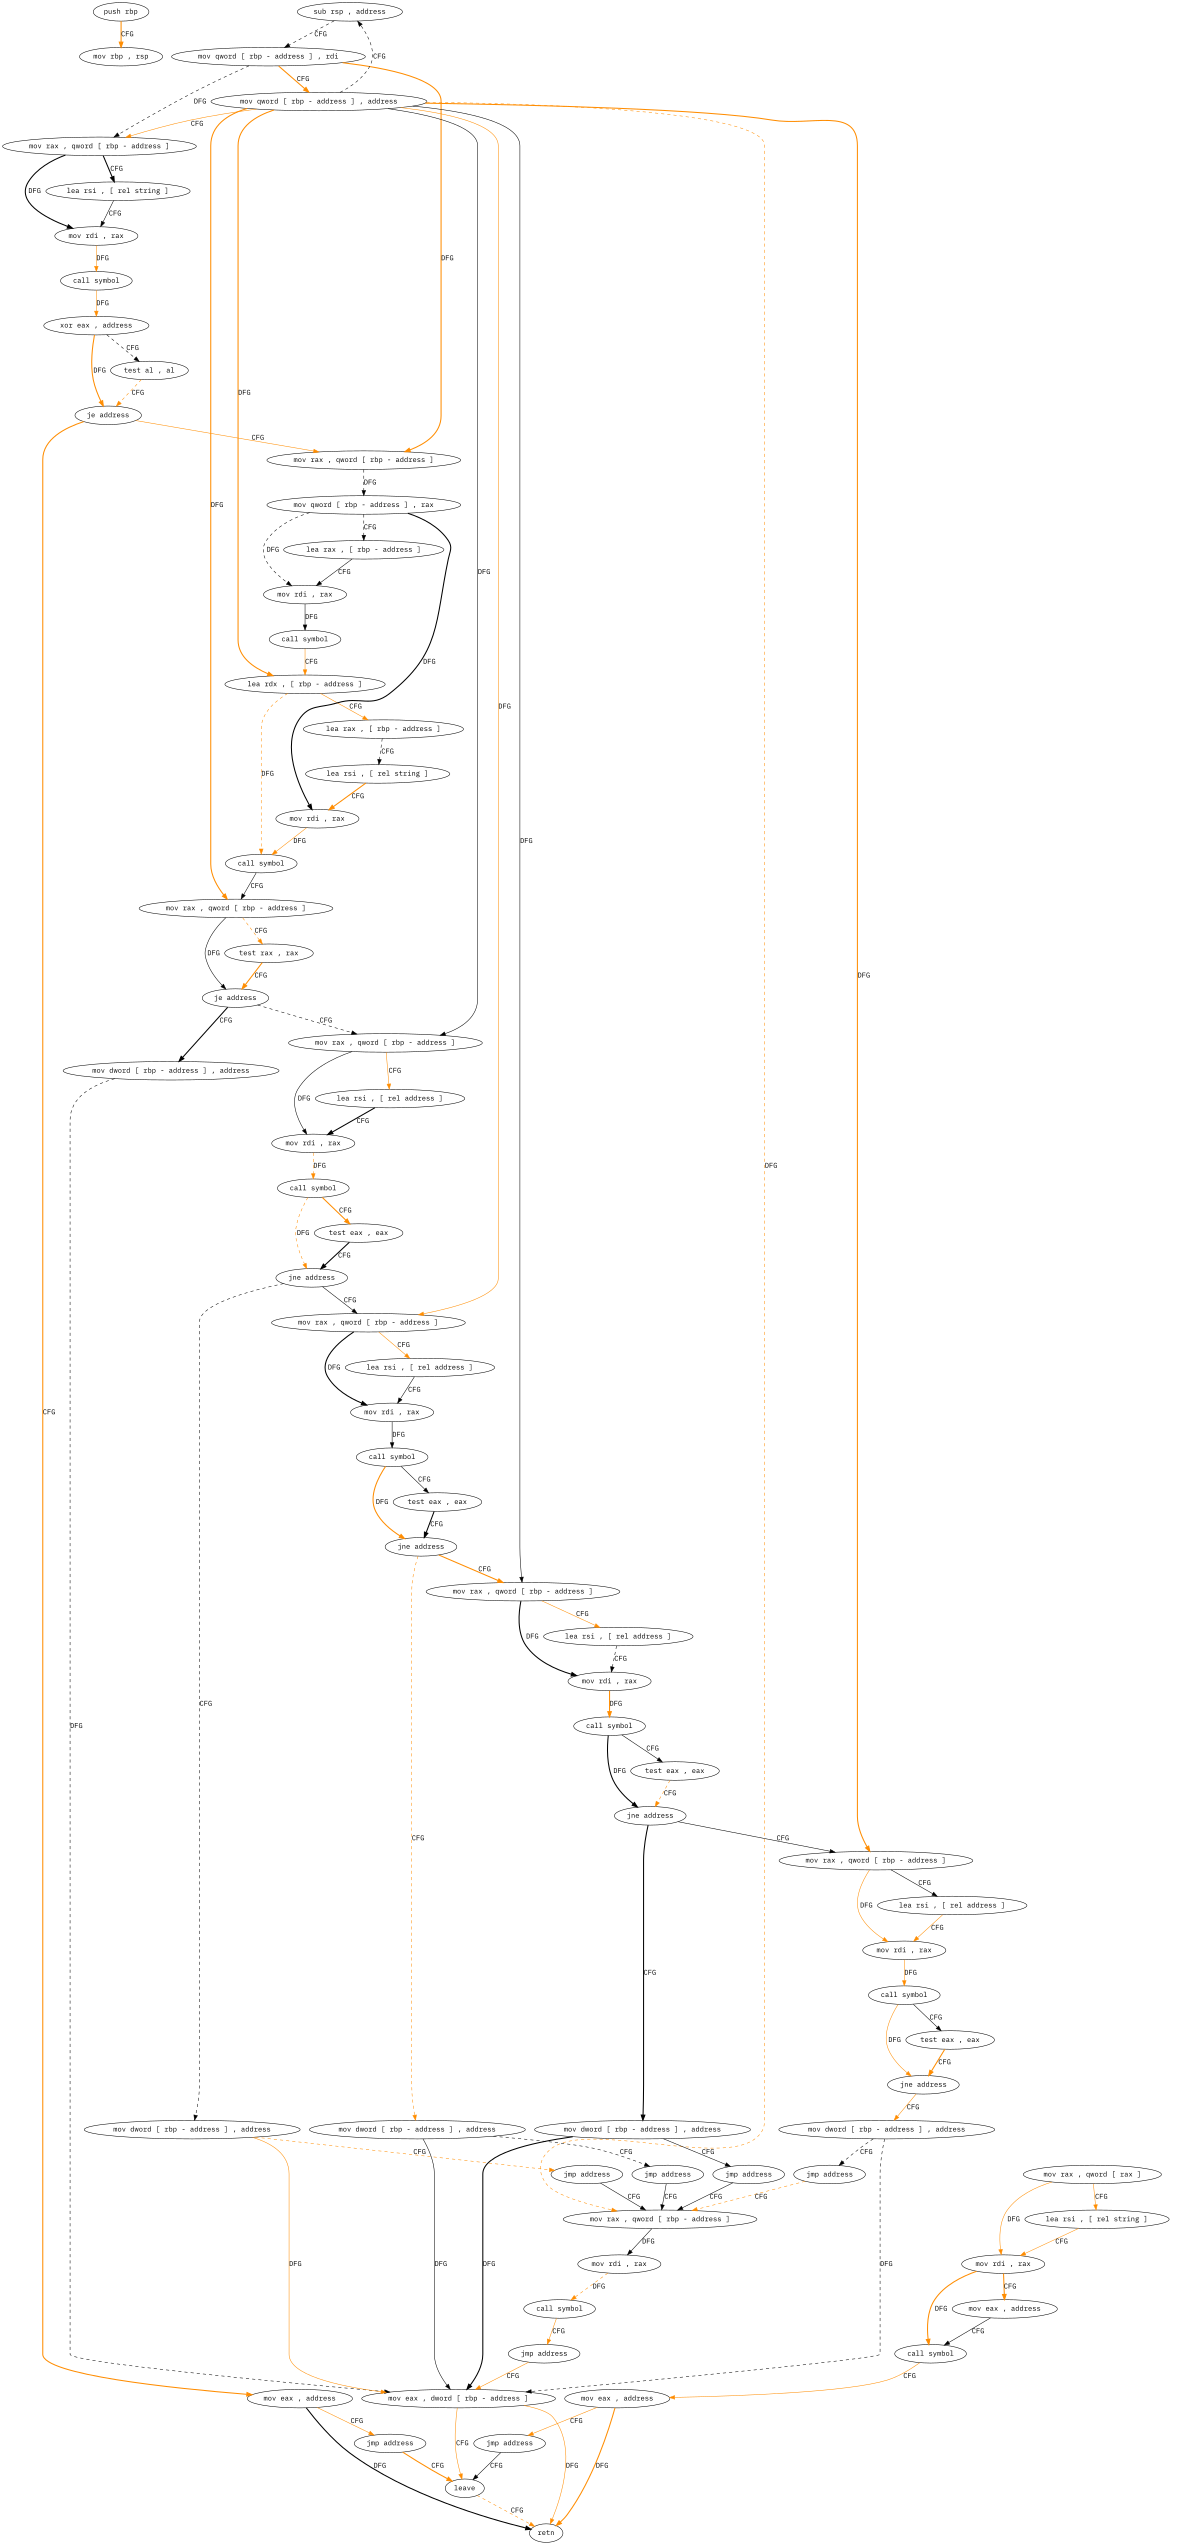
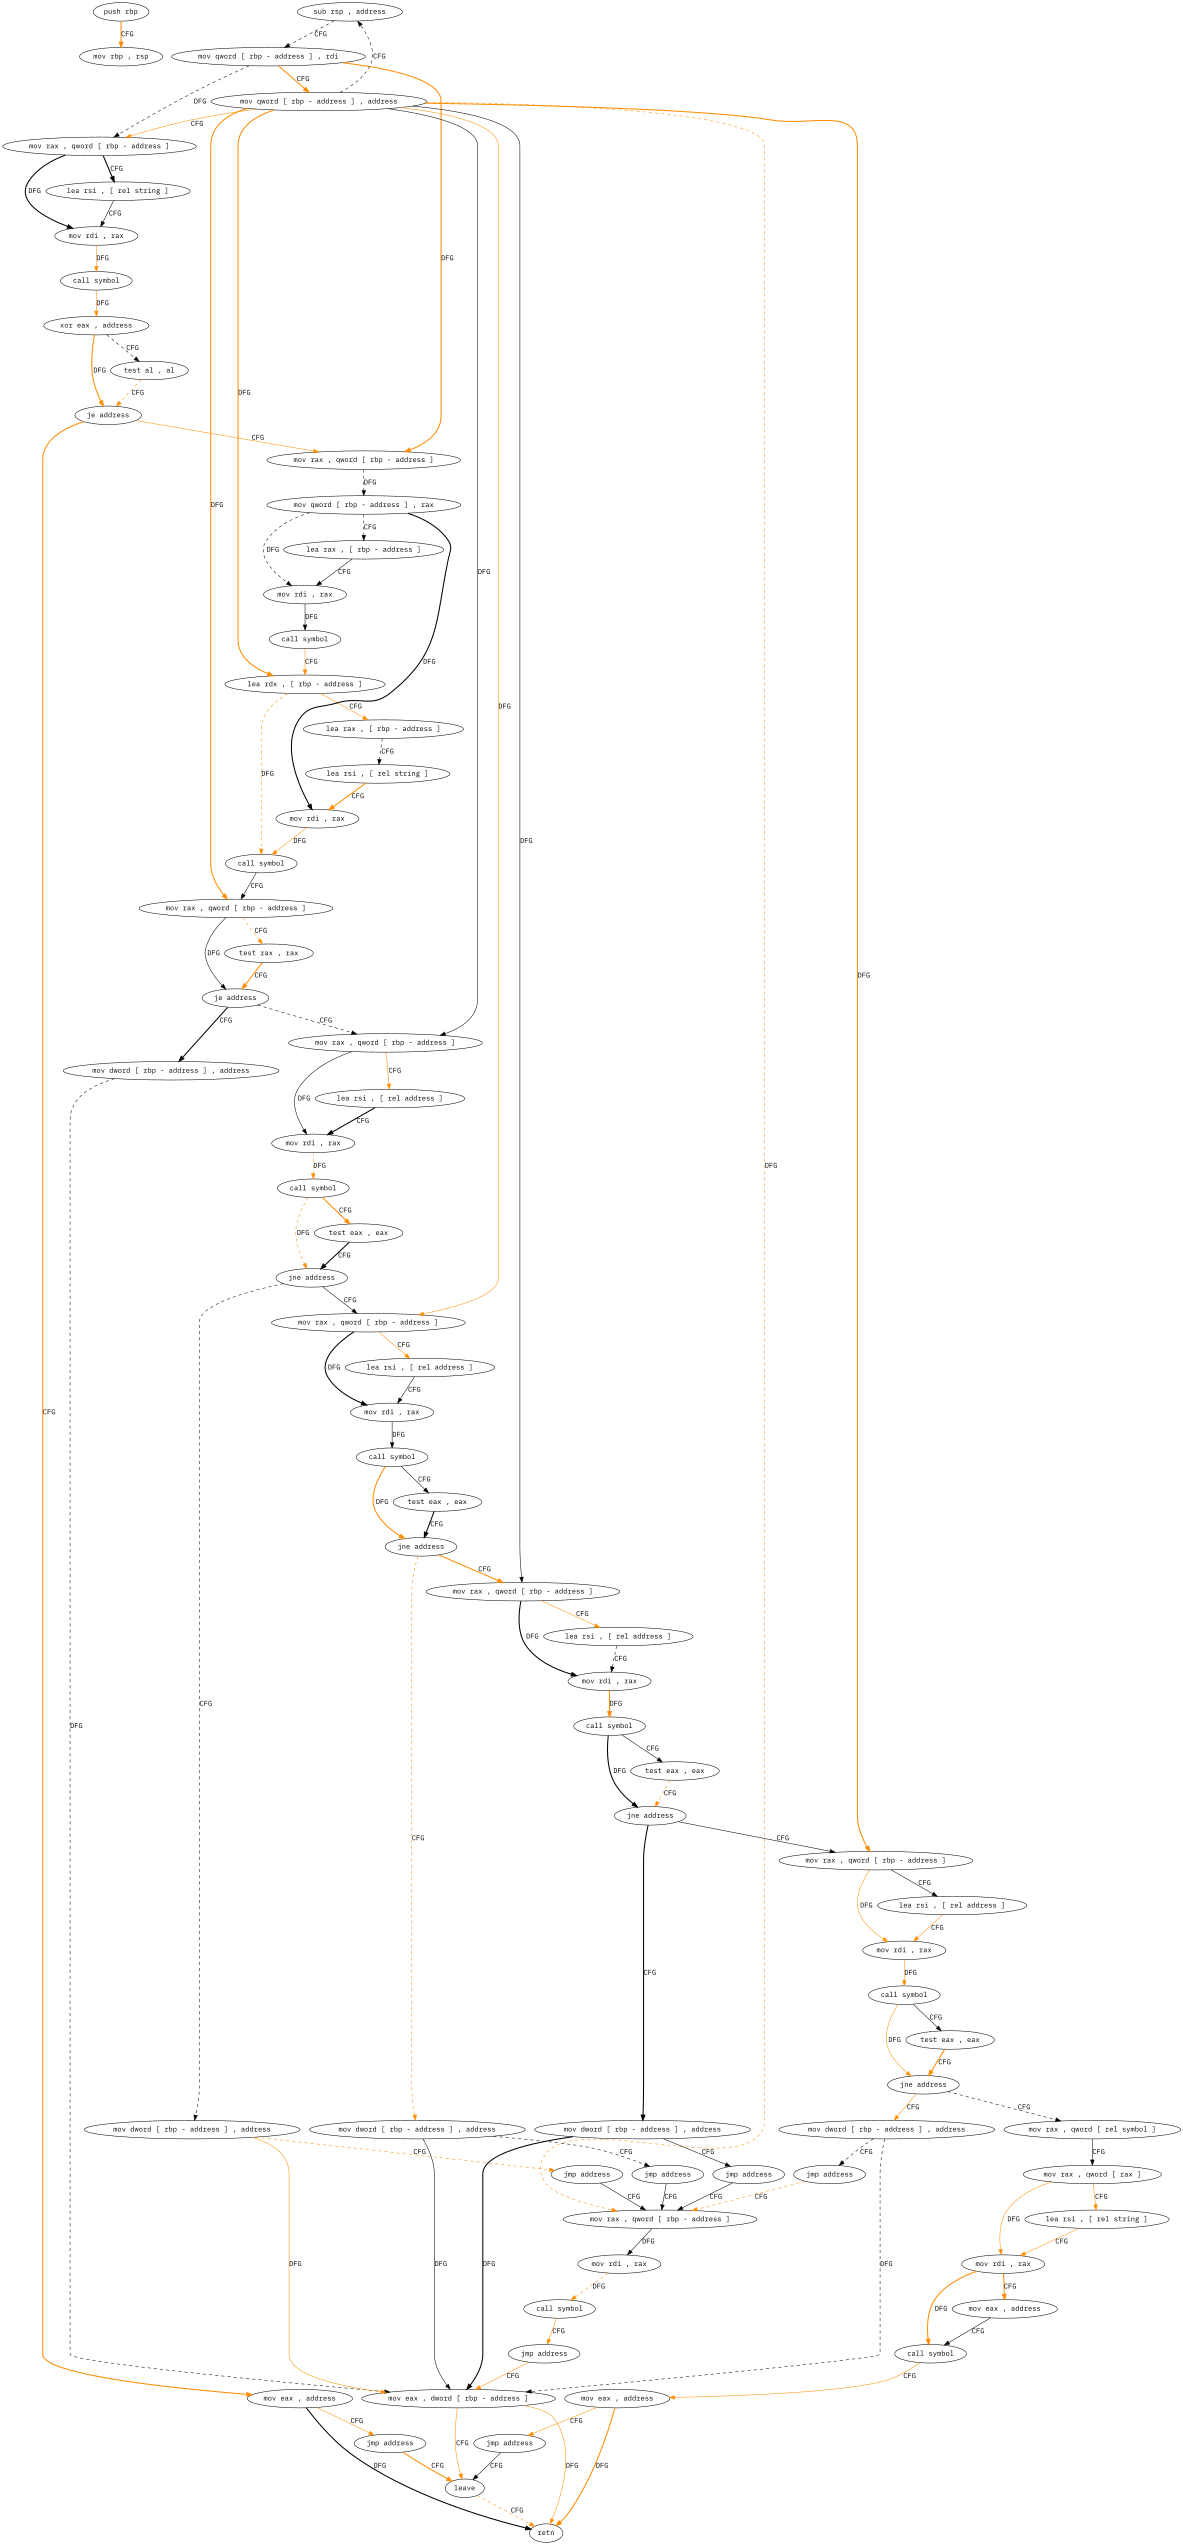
none -> (1092, 2130)
